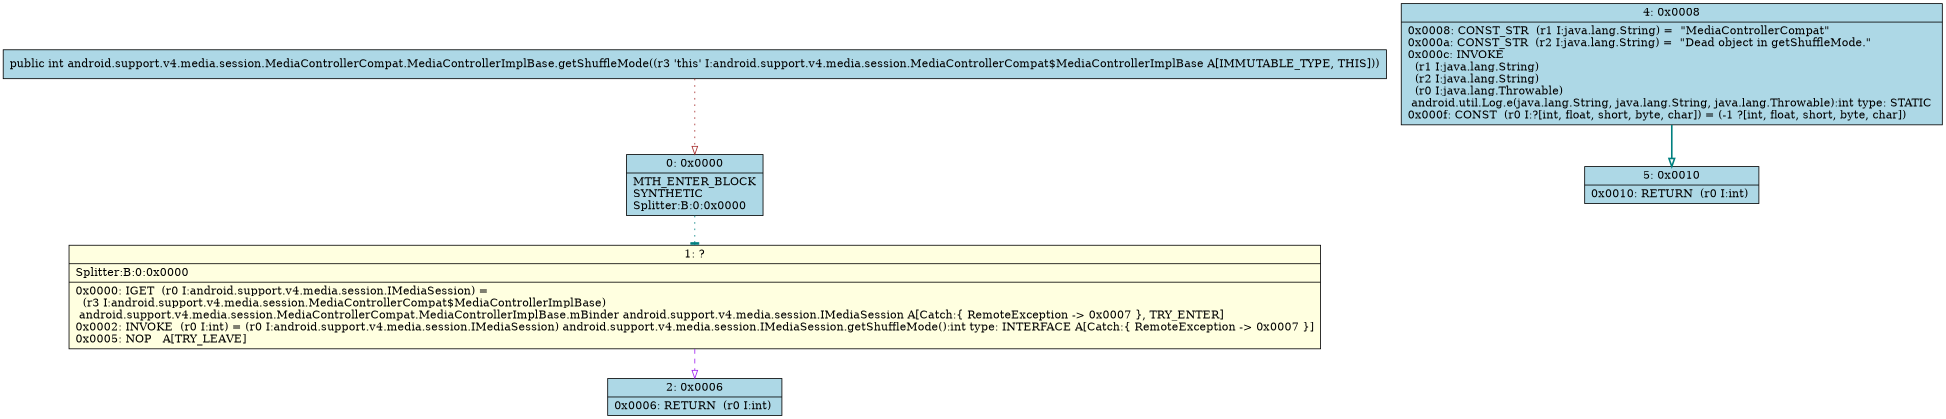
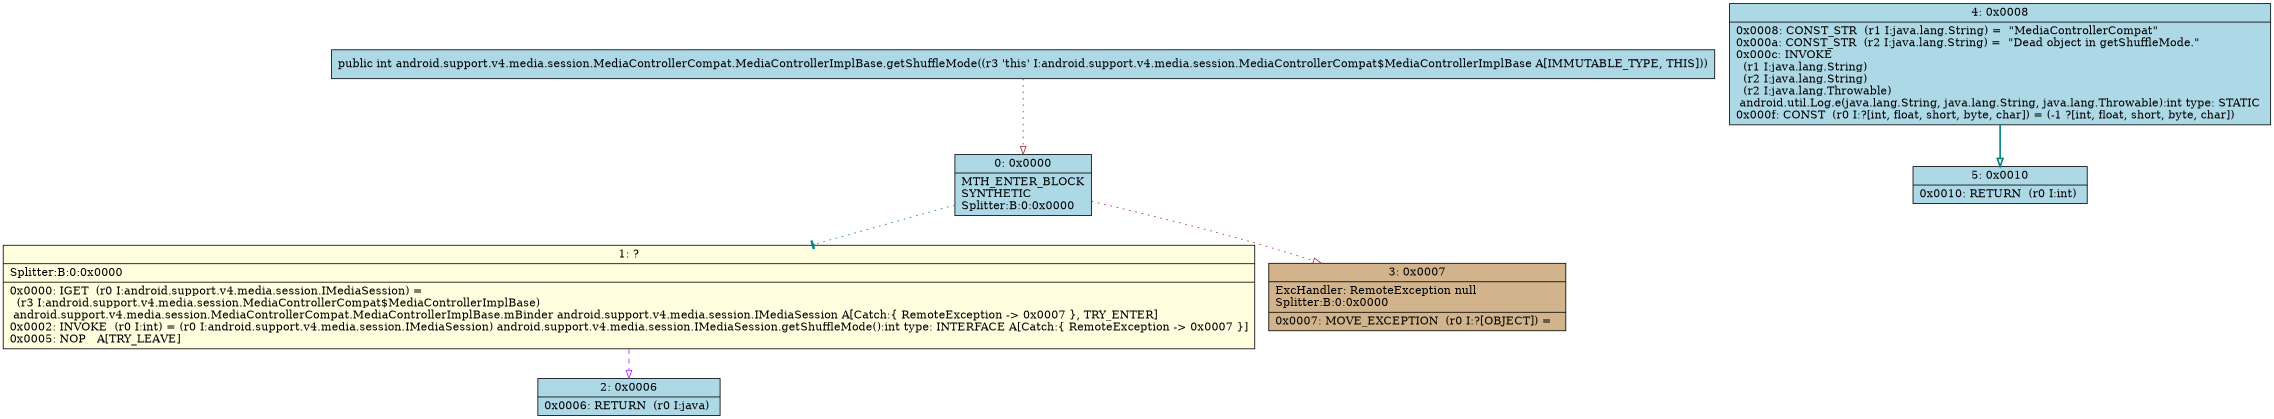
(1486, 91) -> (1814, 91)
none -> (1417, 297)
(695, 406) -> (629, 406)
